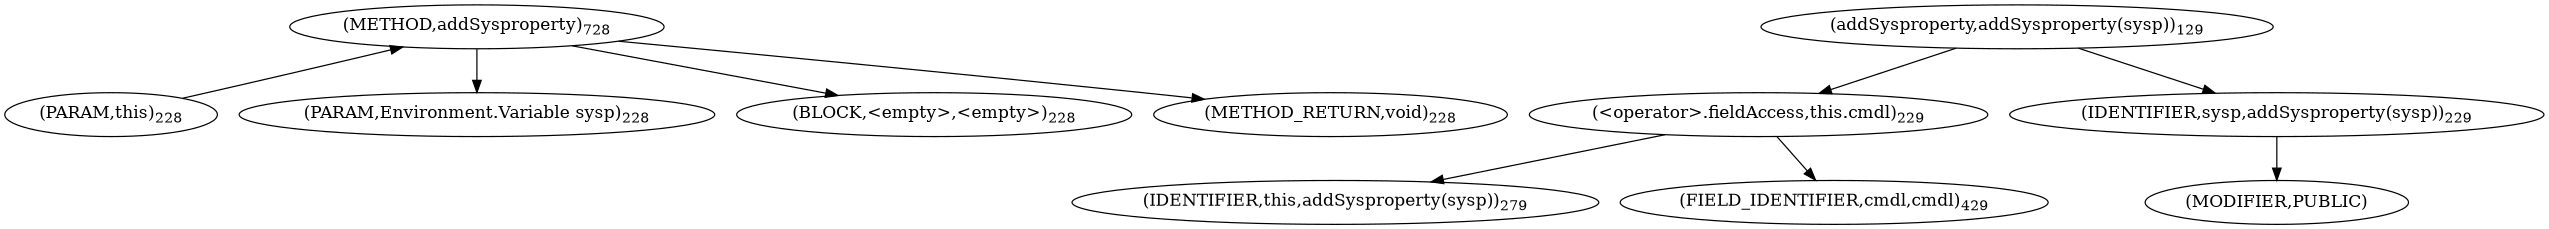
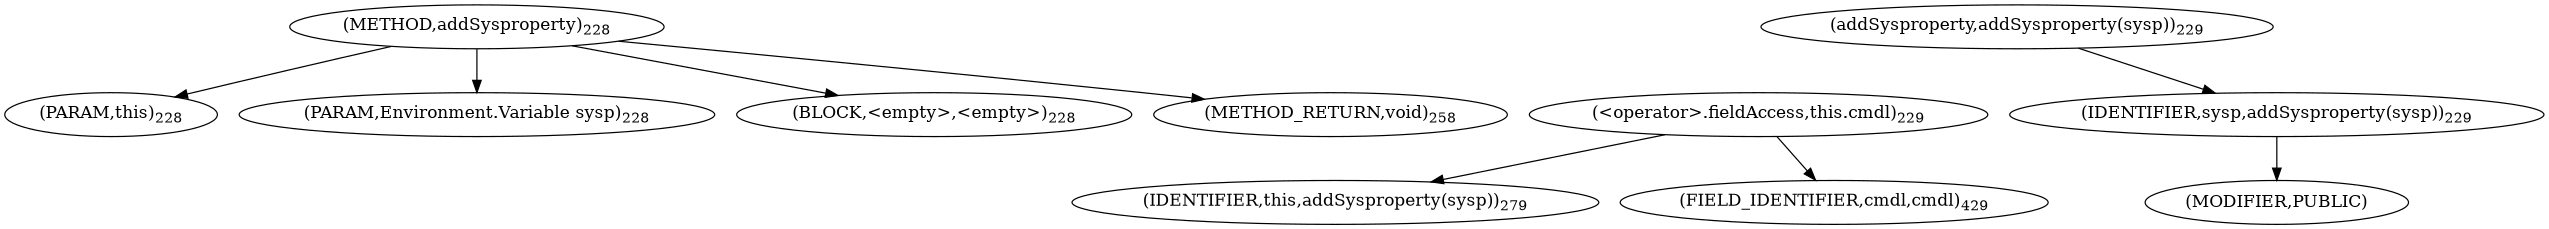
(597, 25) -> (597, 25)
(2190, 25) -> (2190, 25)
(1894, 69) -> none
(287, 74) -> (289, 70)
(1443, 113) -> (1443, 113)
